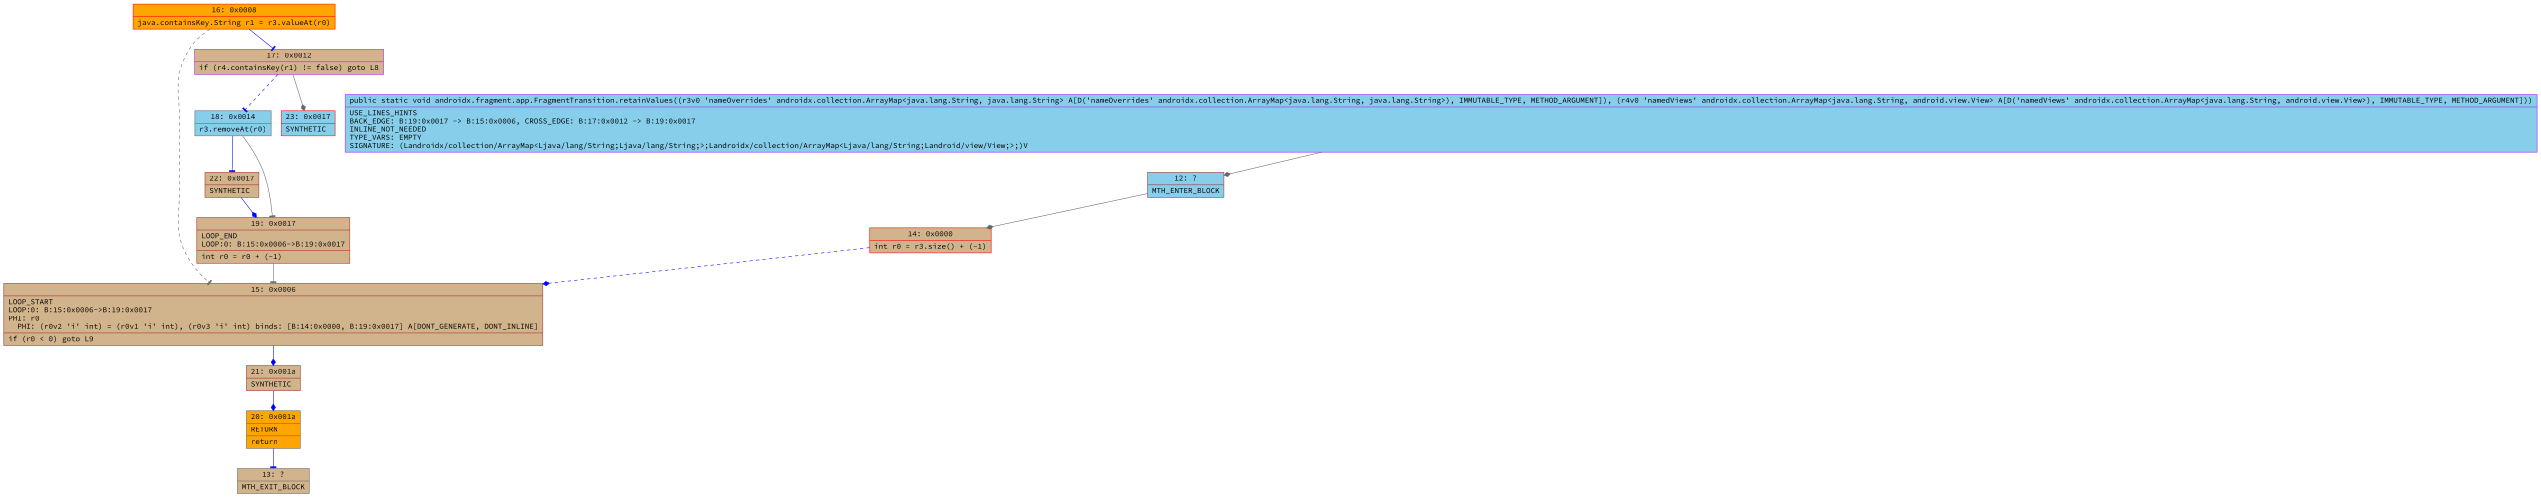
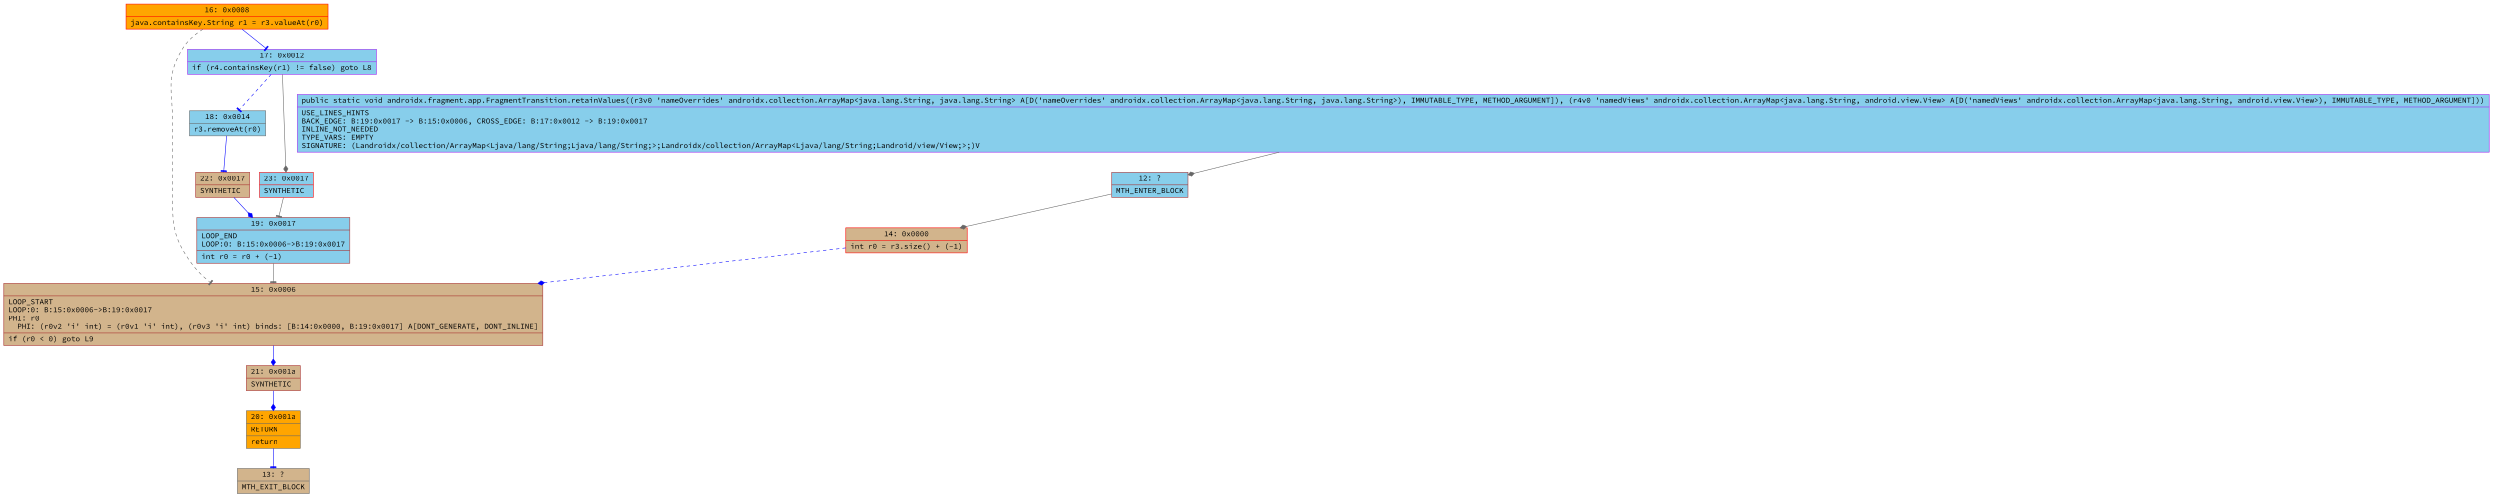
(289, 62) -> (282, 62)
(264, 173) -> (281, 206)
(273, 240) -> (273, 240)
